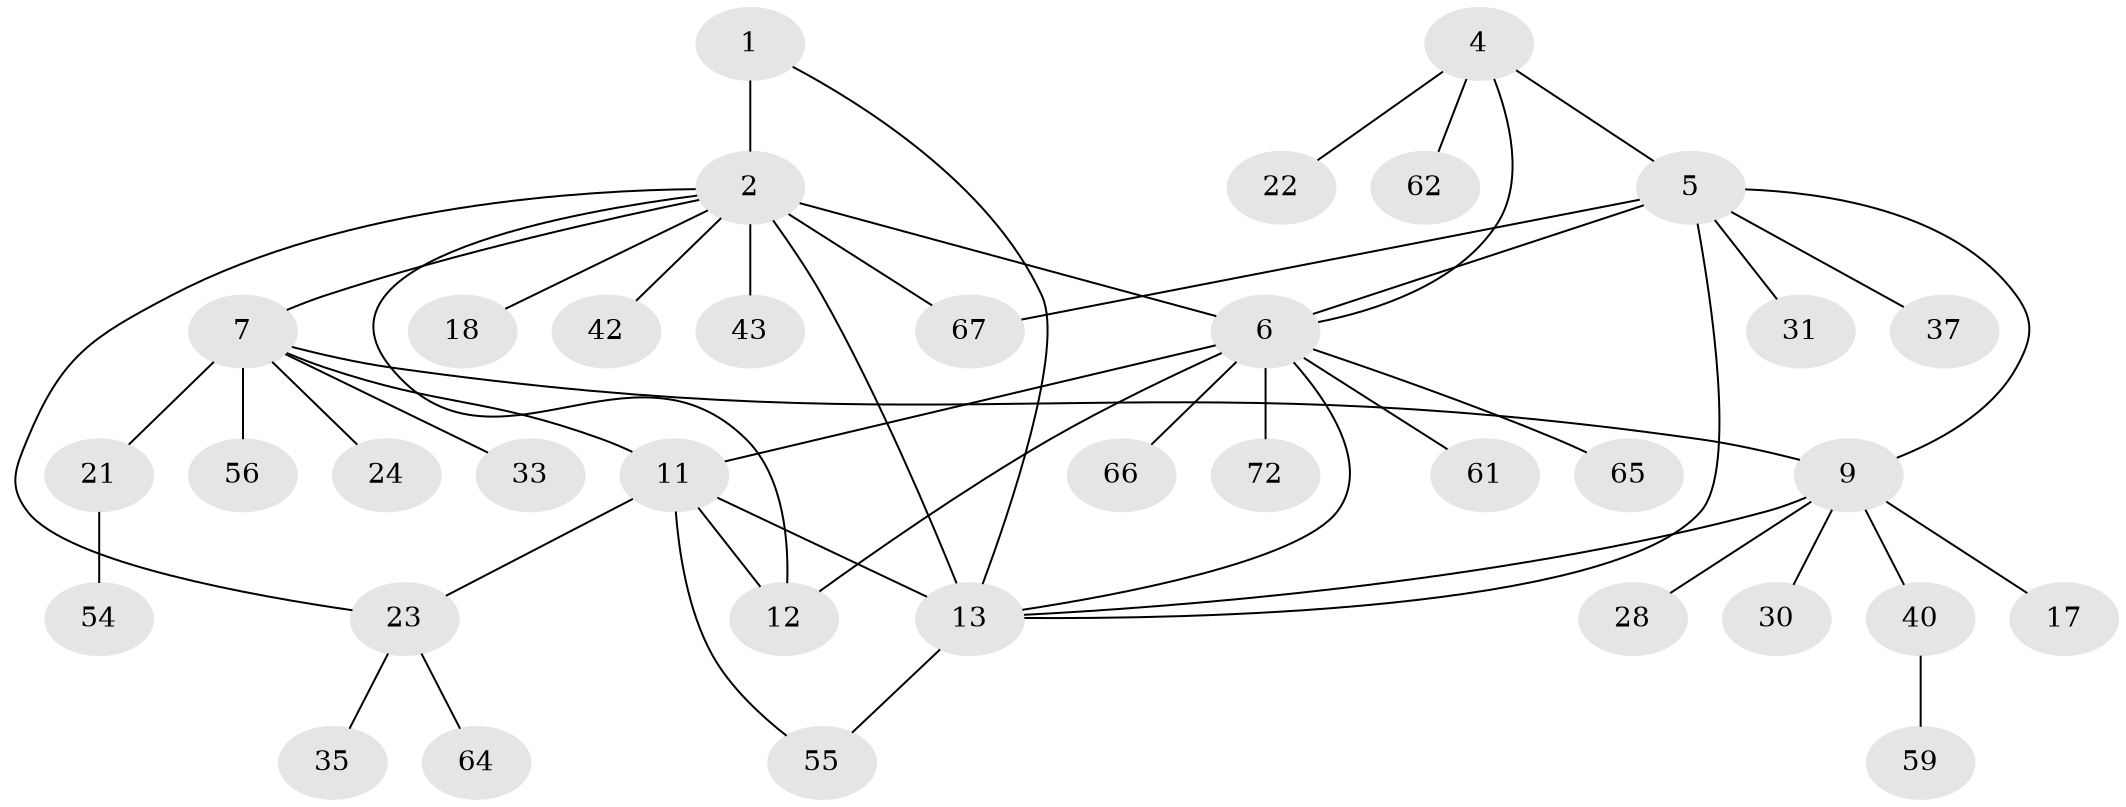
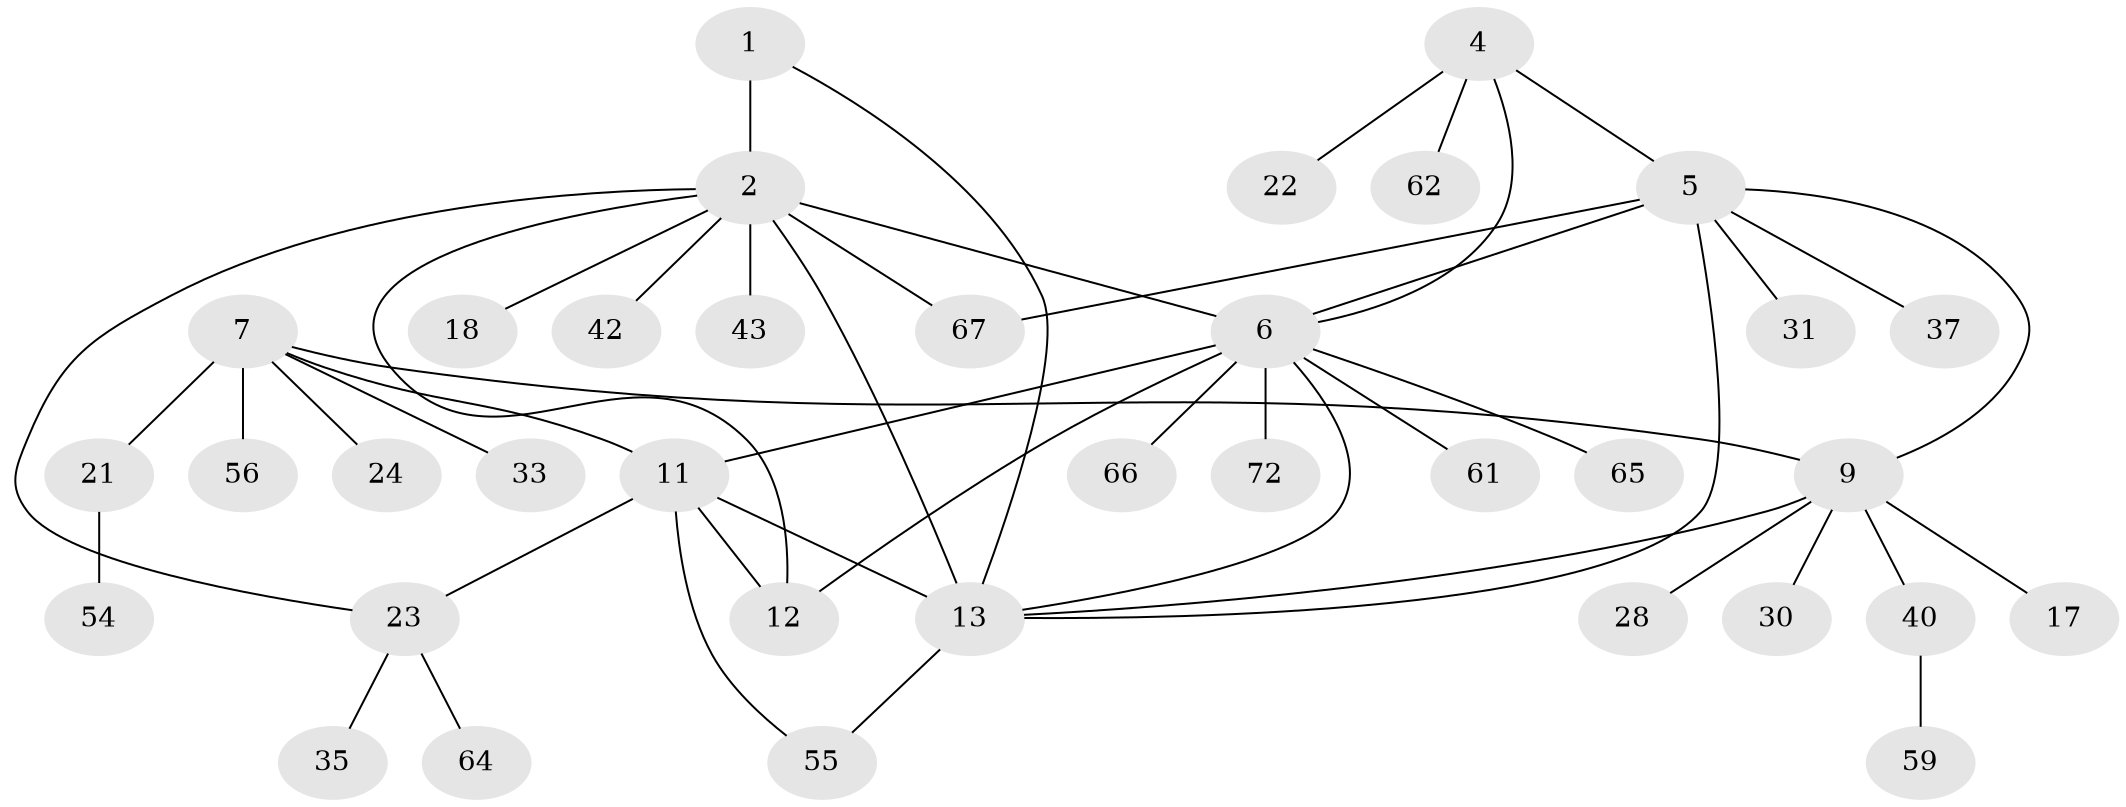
(388, 276) -> none
